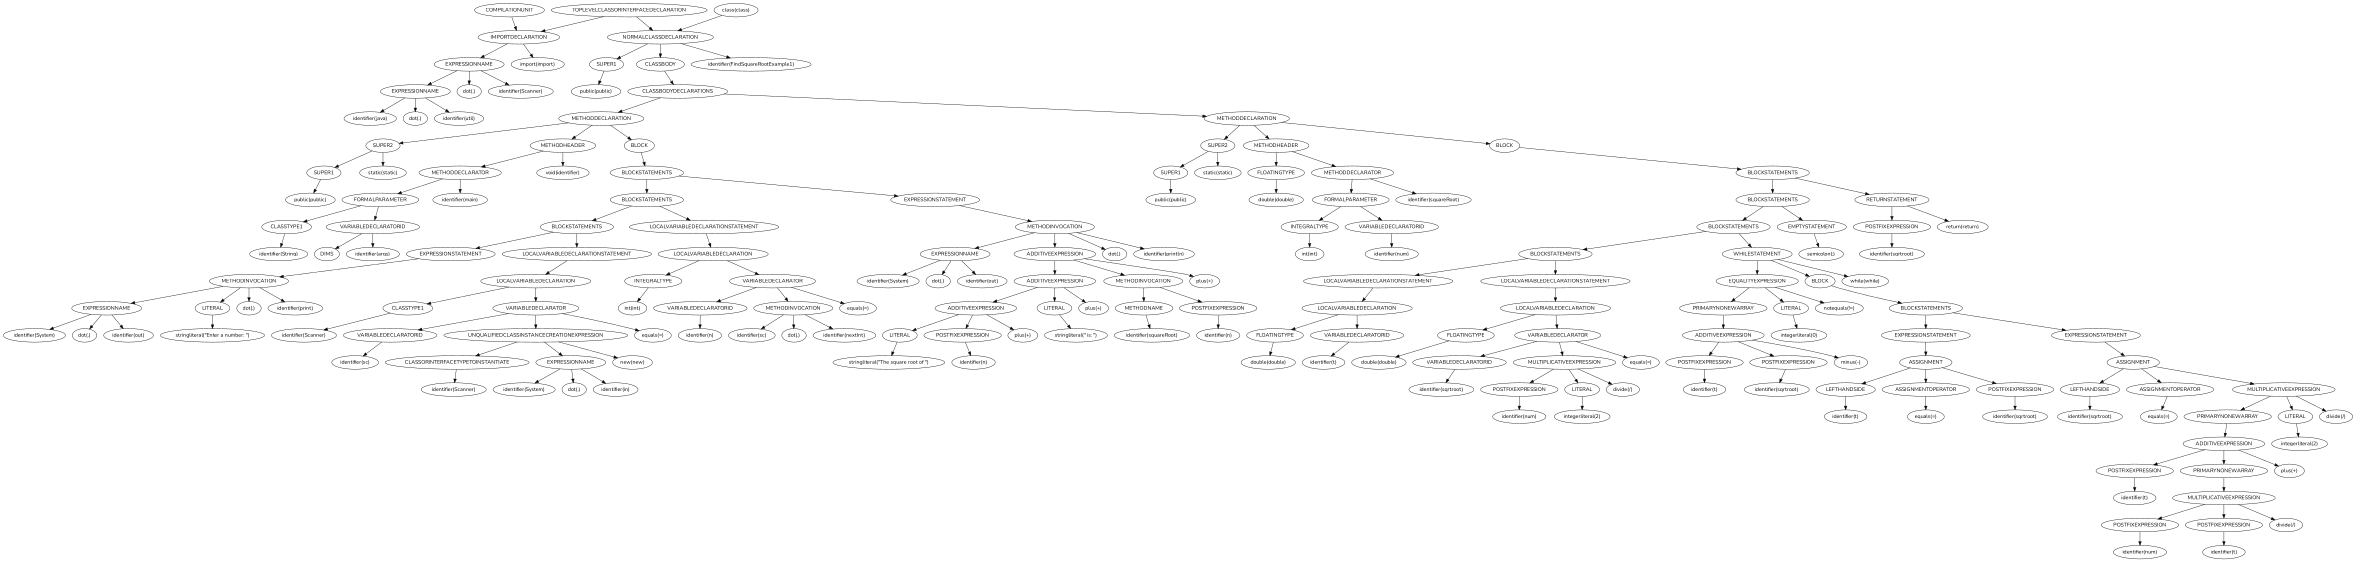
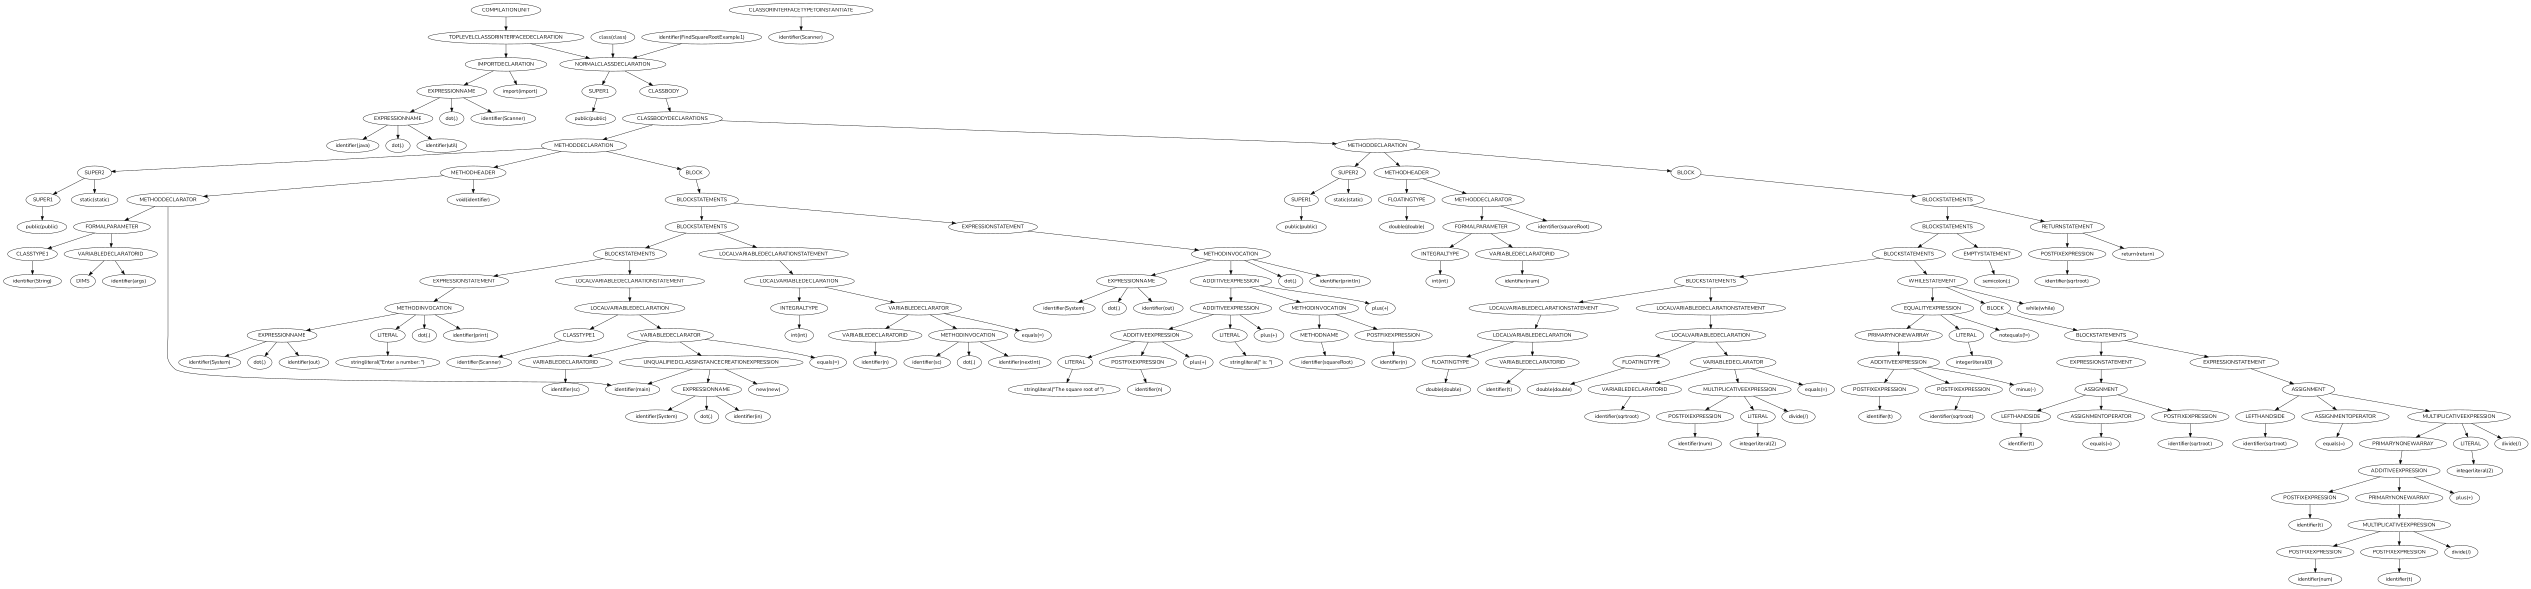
(514, 22) -> (506, 22)
(704, 50) -> (659, 50)
(498, 348) -> (672, 376)
